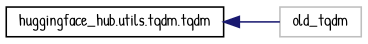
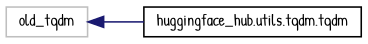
(260, 22) -> (124, 22)
